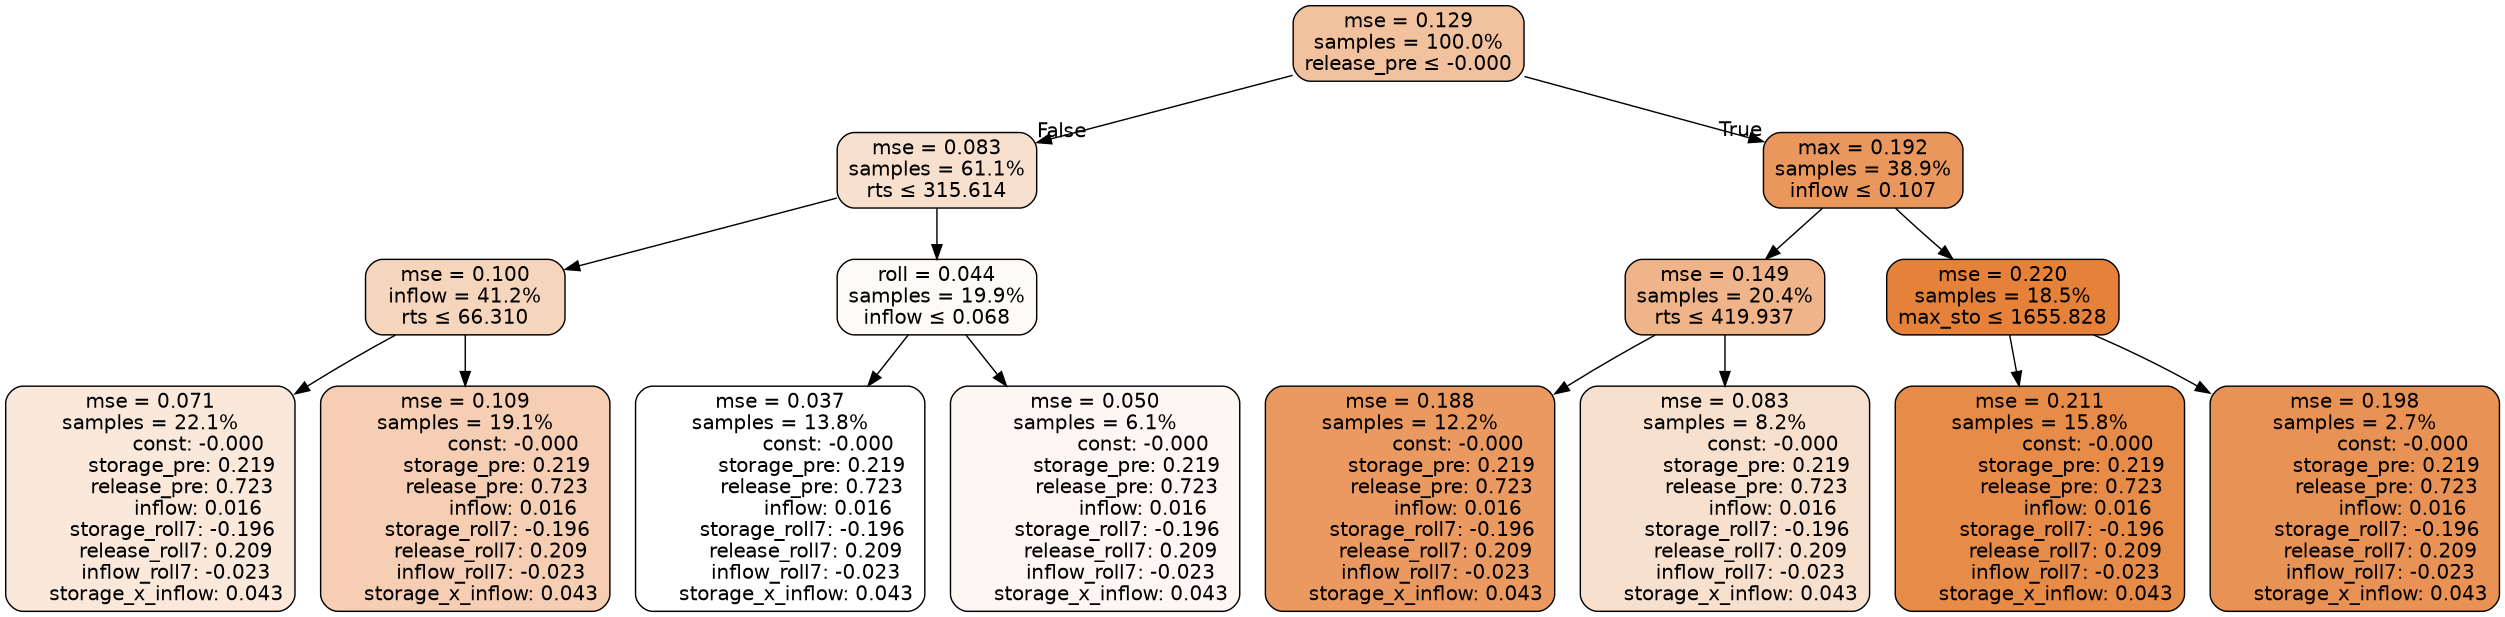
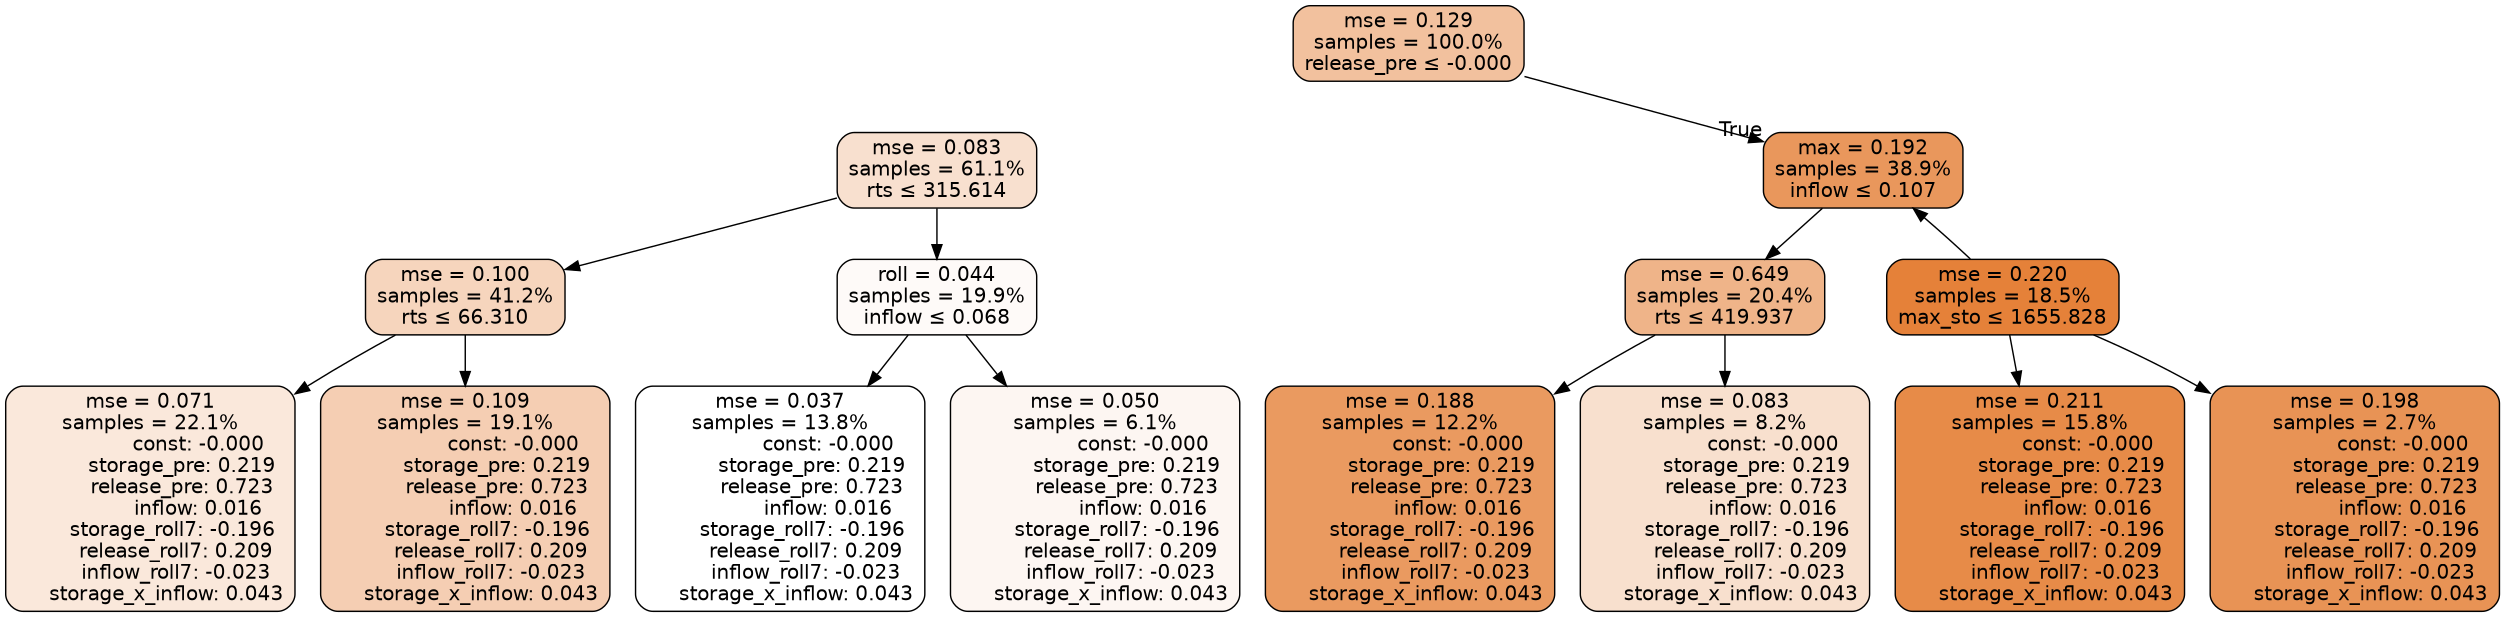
(1172, 107) -> none
(1918, 229) -> (1947, 238)
(465, 297) -> (465, 297)
(1725, 297) -> (1725, 297)
